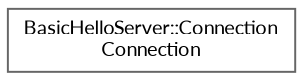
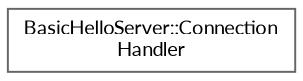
(152, 40) -> (152, 40)
